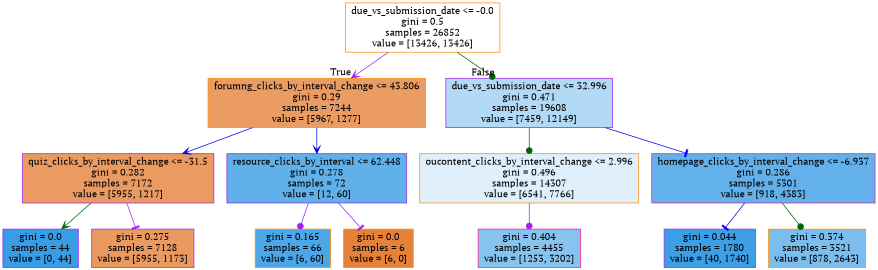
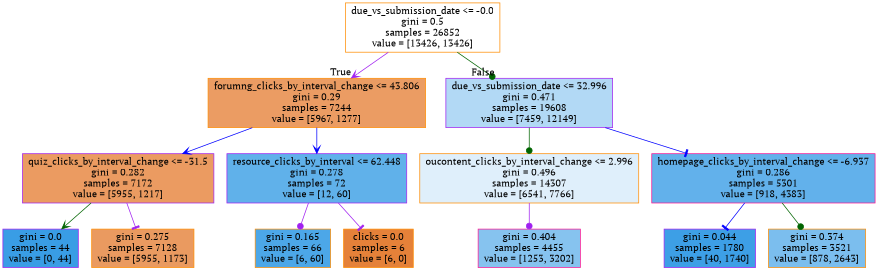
(143, 248) -> (143, 248)
(378, 248) -> (378, 248)
